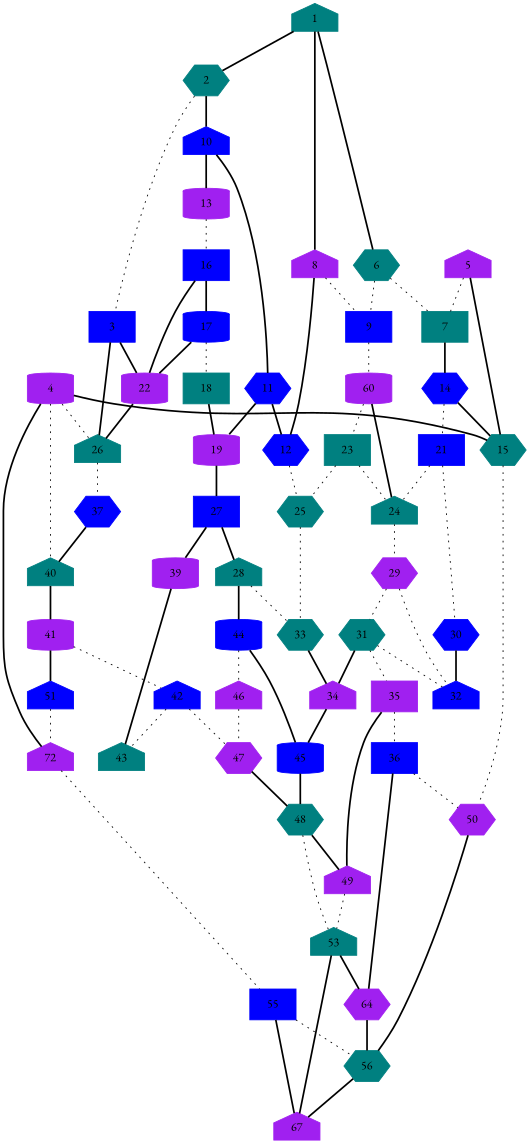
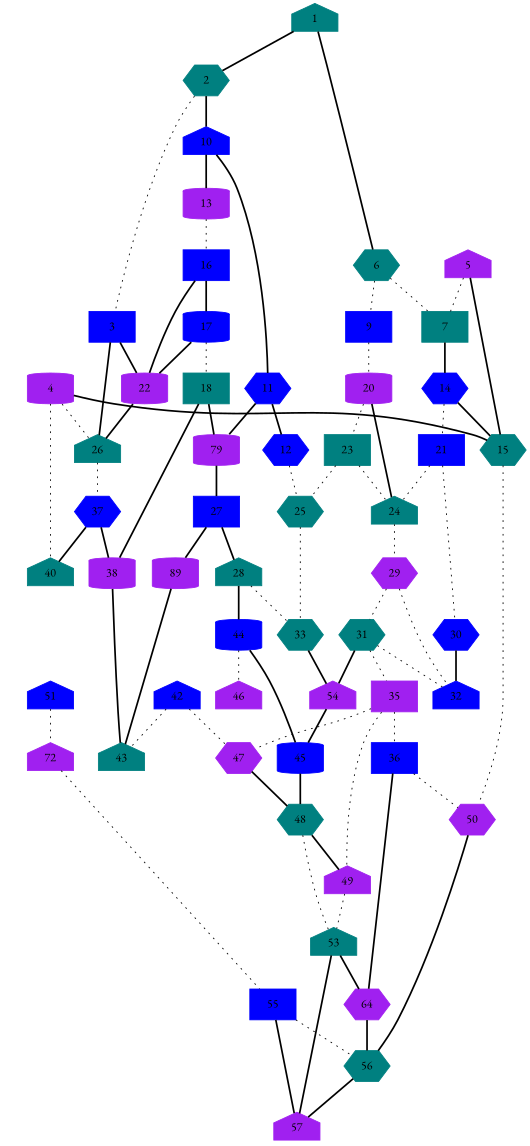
(315, 265) -> none
(369, 388) -> (369, 388)
(216, 450) -> (216, 450)
none -> (112, 573)
(175, 573) -> (175, 573)
(3, 576) -> none
(50, 635) -> none
(333, 696) -> (333, 696)
(239, 726) -> (307, 730)
(353, 786) -> (353, 786)
(297, 1128) -> (297, 1128)
